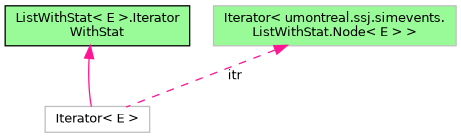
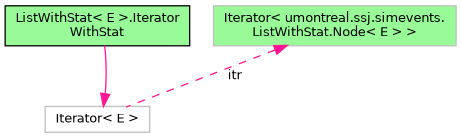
(89, 83) -> (106, 70)
